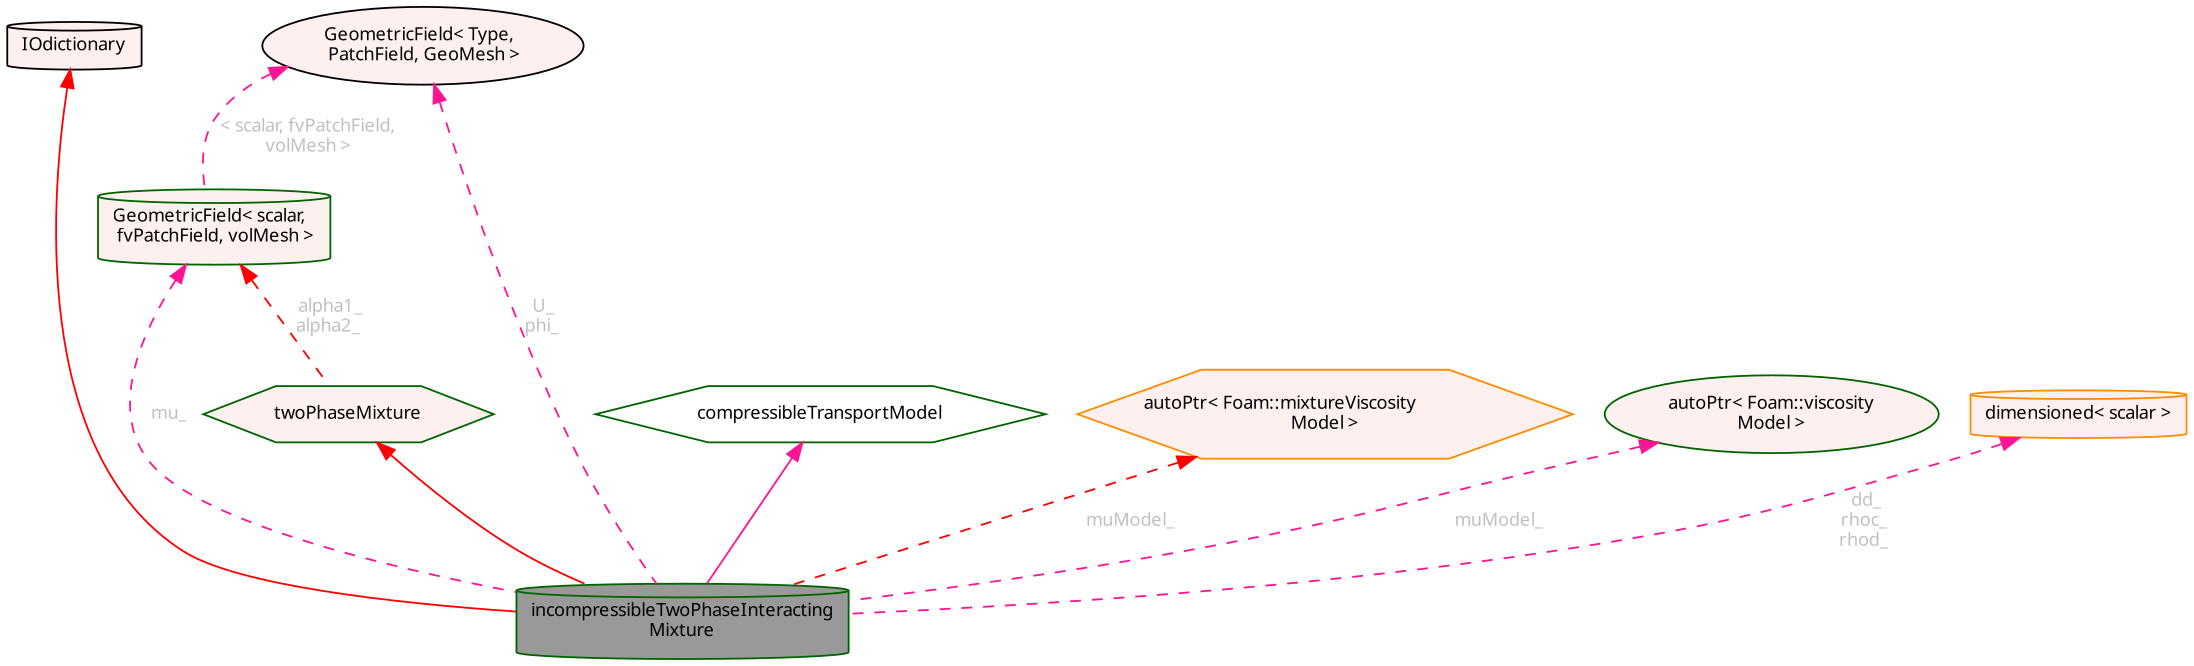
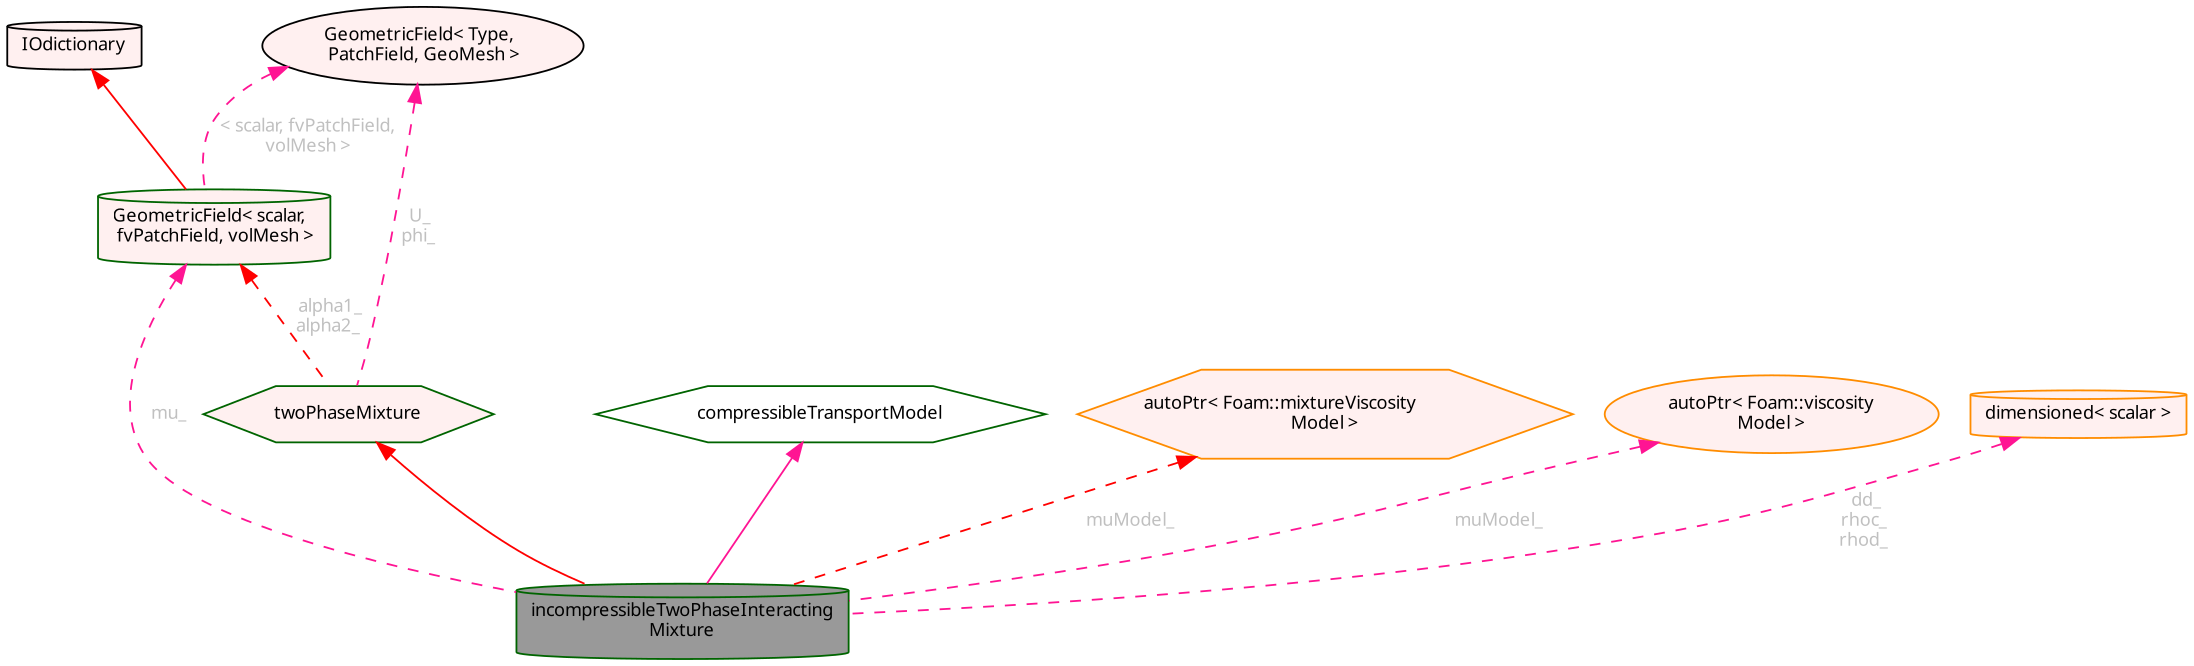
(530, 351) -> (390, 245)
(1772, 414) -> (1772, 414)
(126, 495) -> (145, 137)
